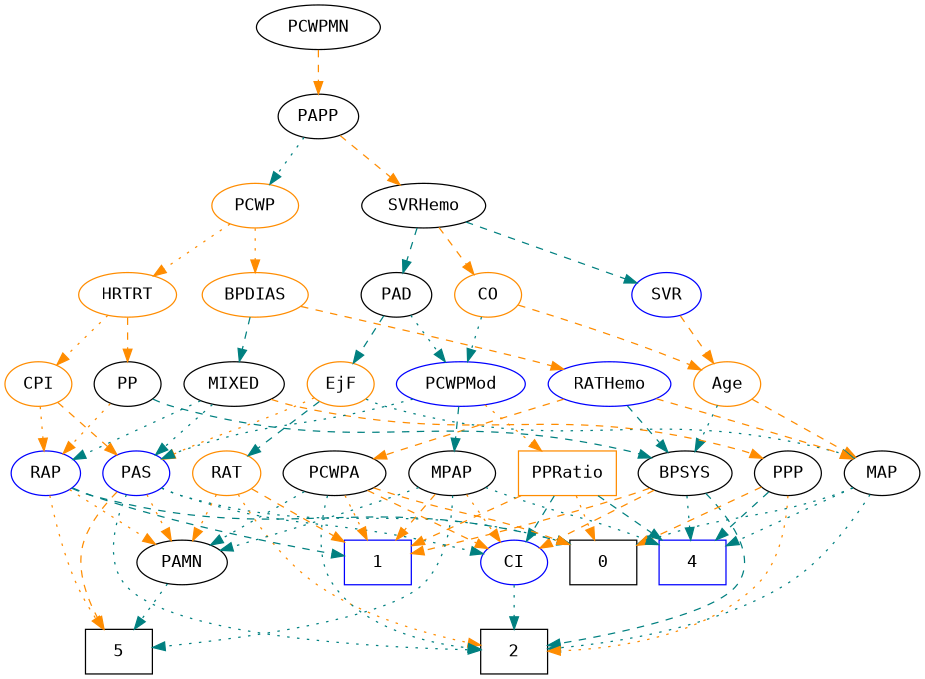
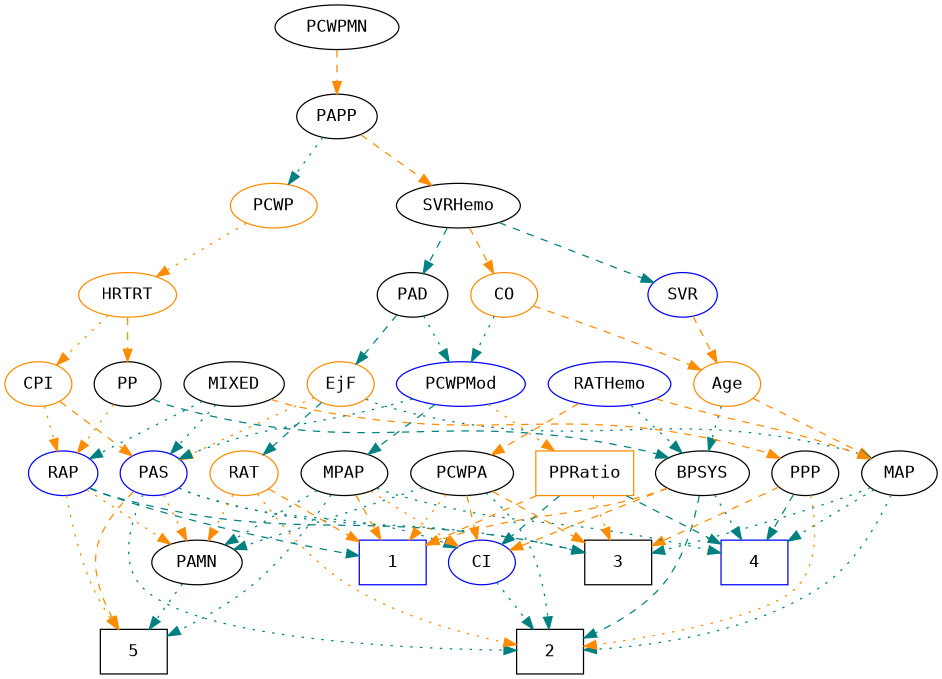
(255, 295) -> none
(641, 421) -> (648, 421)
(603, 562) -> (618, 562)
